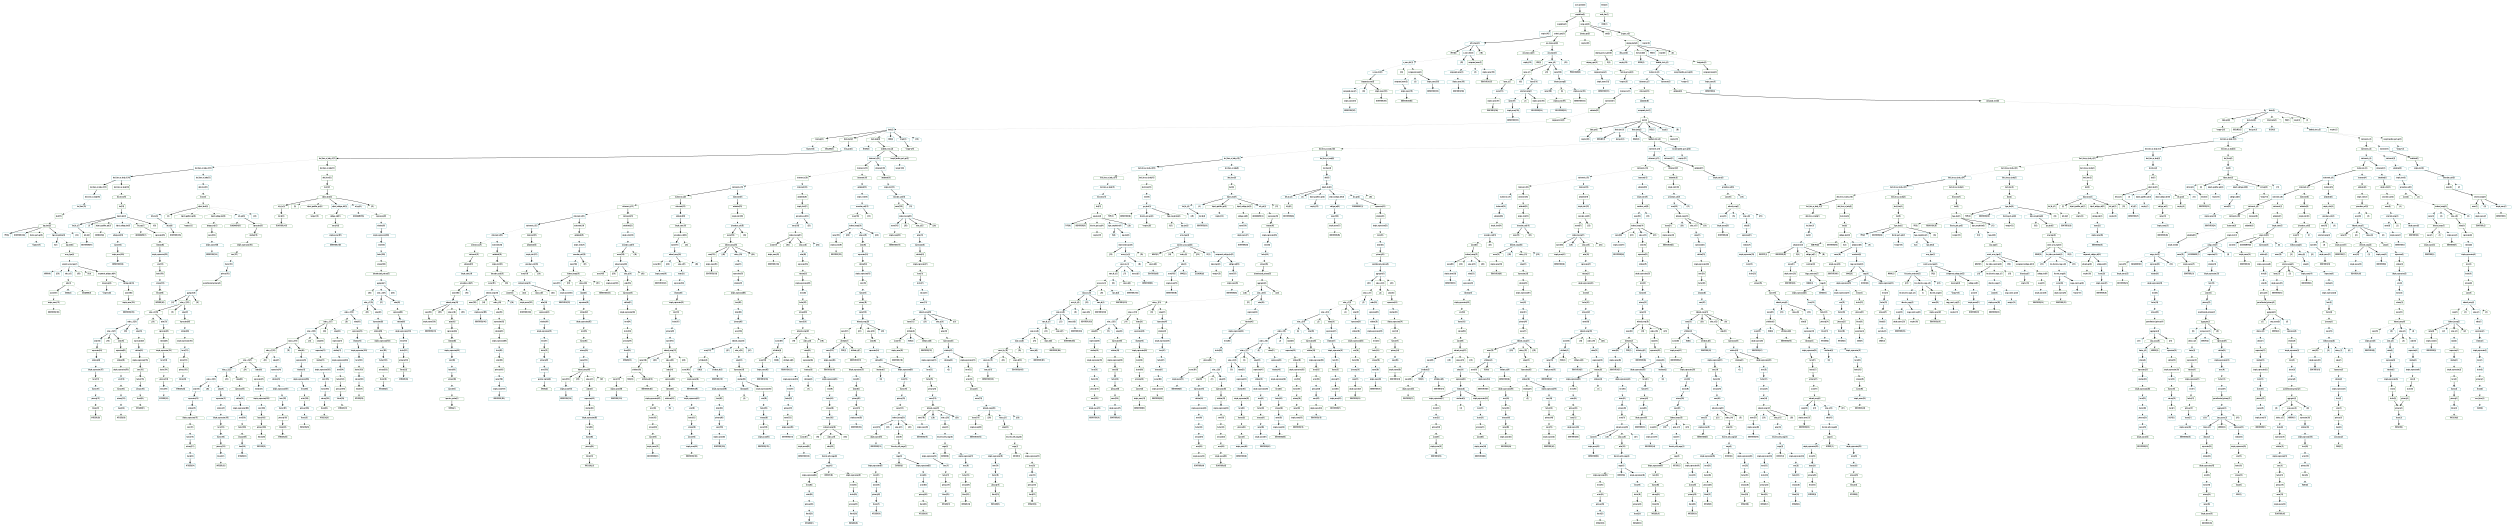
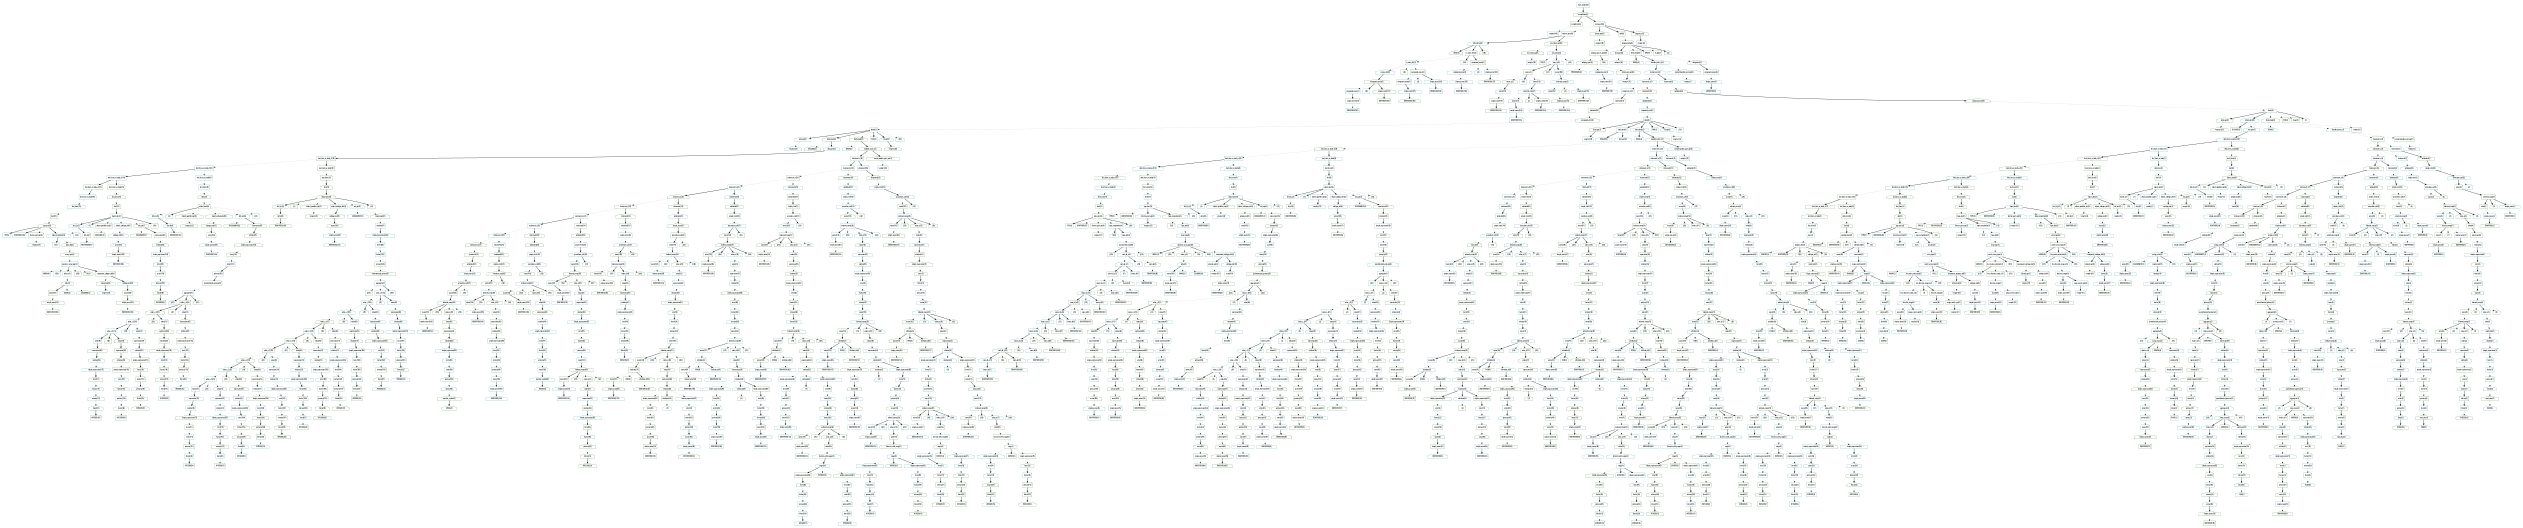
(2402, 403) -> (2424, 403)
